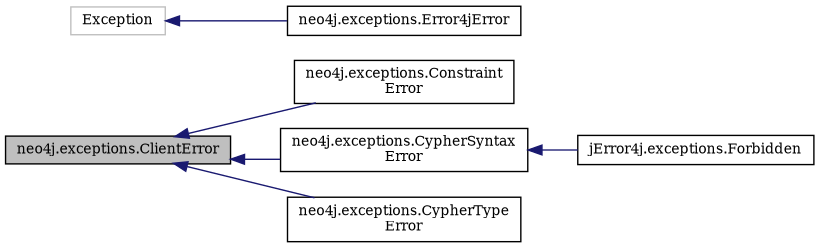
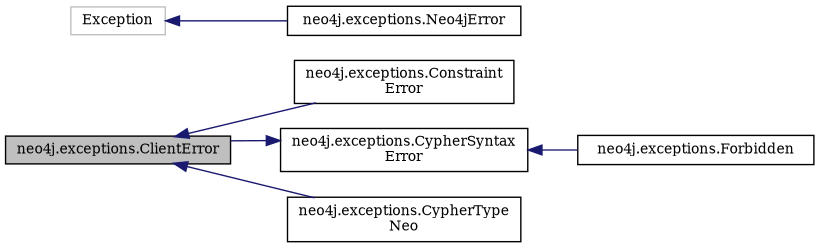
(404, 21) -> (404, 21)
(696, 150) -> (696, 150)
(263, 159) -> (248, 141)
(404, 219) -> (404, 219)
